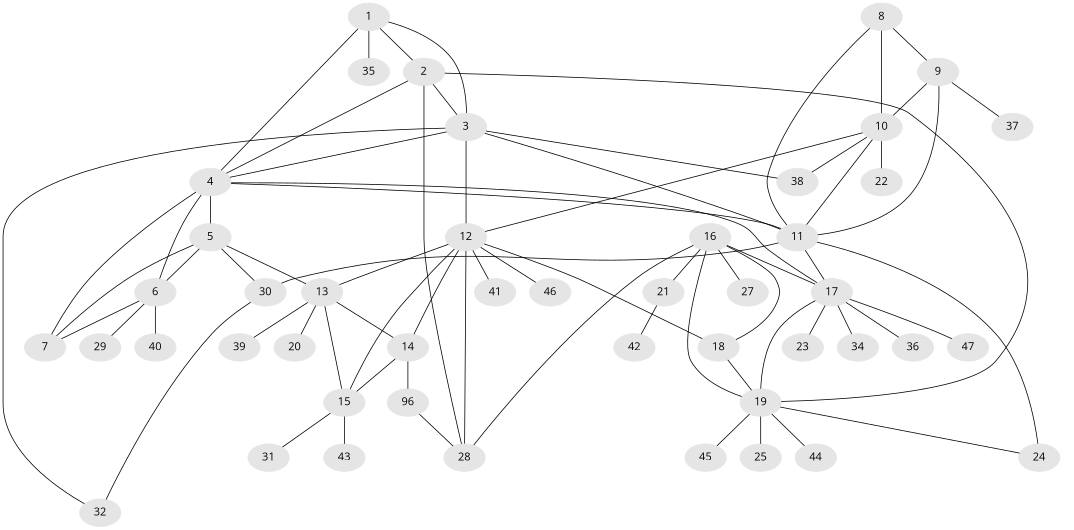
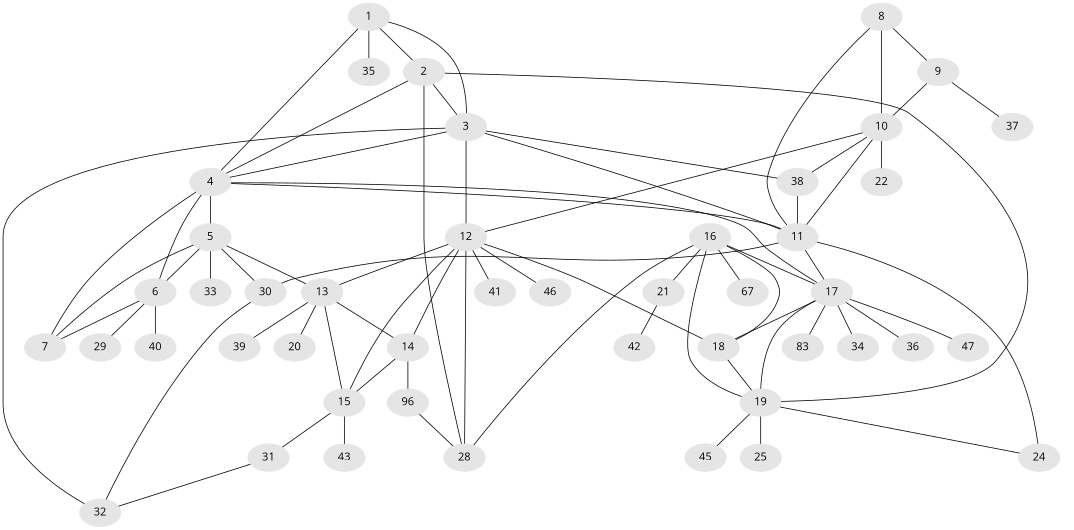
(914, 190) -> (797, 210)
none -> (210, 292)
(748, 292) -> (748, 292)
none -> (775, 320)
(803, 347) -> (803, 347)
(816, 458) -> none
none -> (184, 485)
